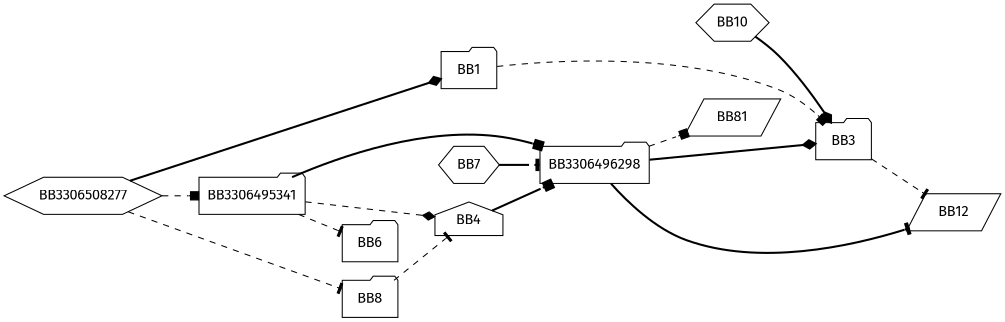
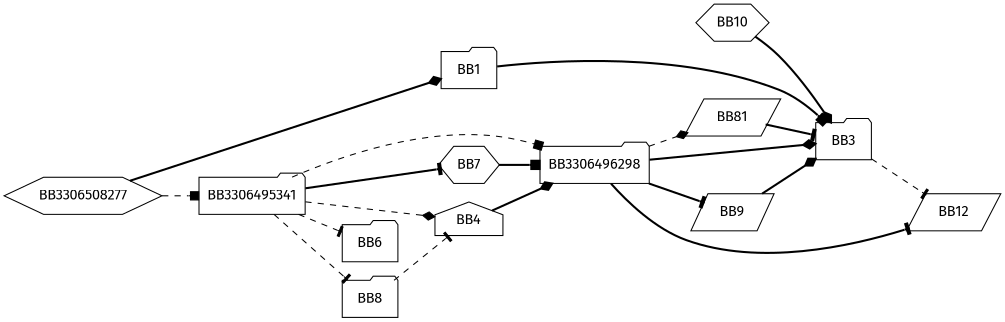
(663, 64) -> (663, 64)
none -> (788, 129)
(410, 140) -> (410, 140)
(662, 142) -> (662, 142)
(514, 165) -> (514, 165)
none -> (371, 179)
(516, 200) -> (516, 200)
none -> (732, 212)
(233, 250) -> (309, 245)
